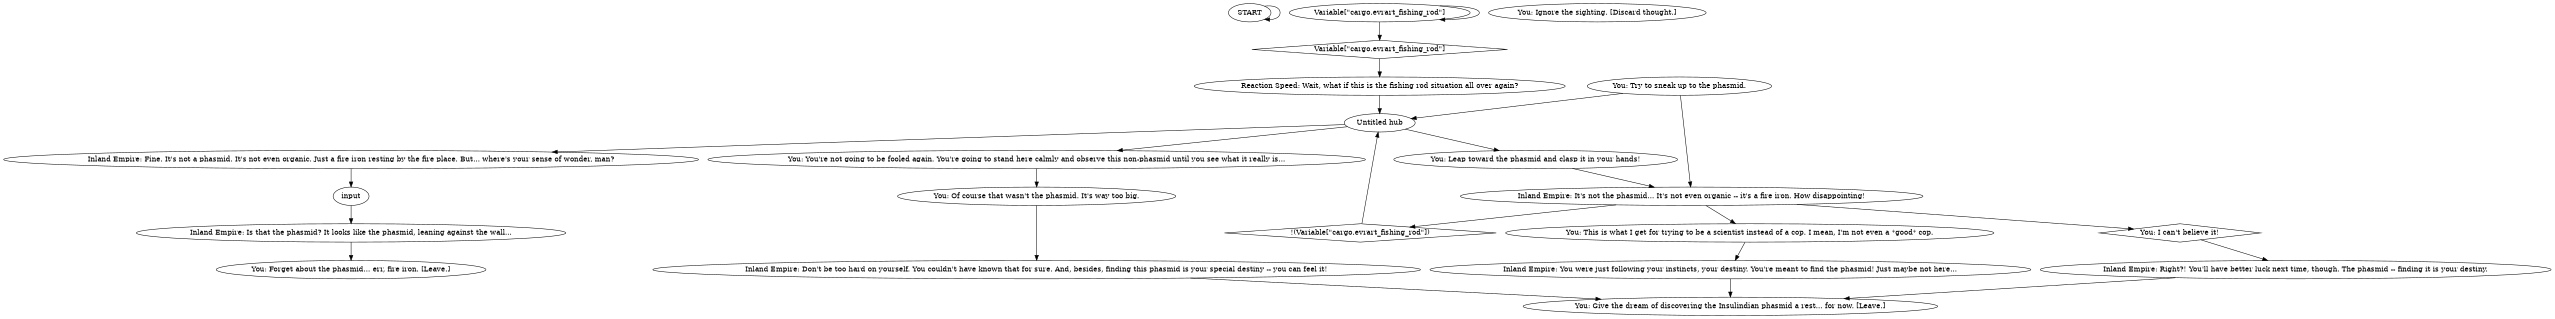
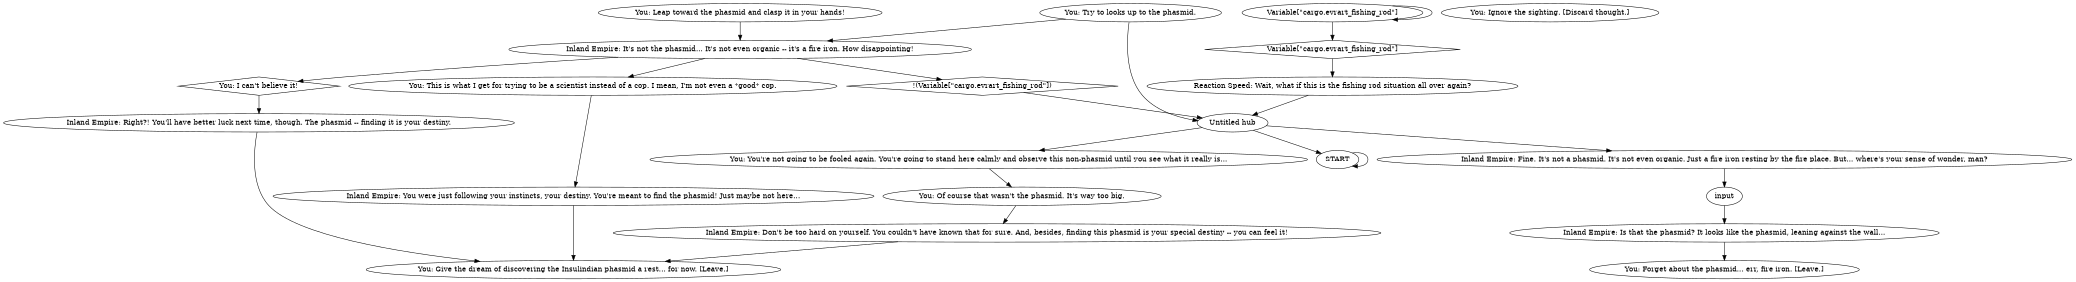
(1679, 86) -> (1131, 13)
(1450, 139) -> (1285, 141)
